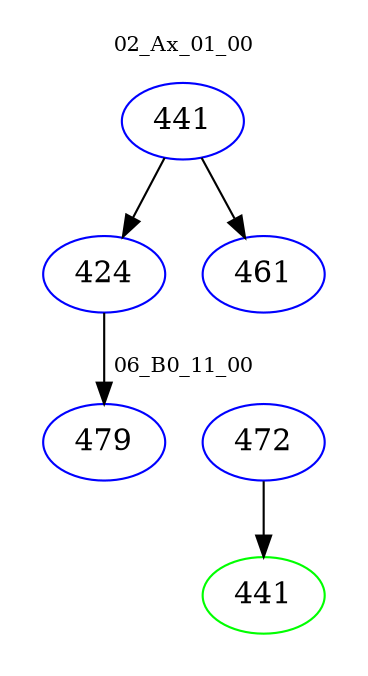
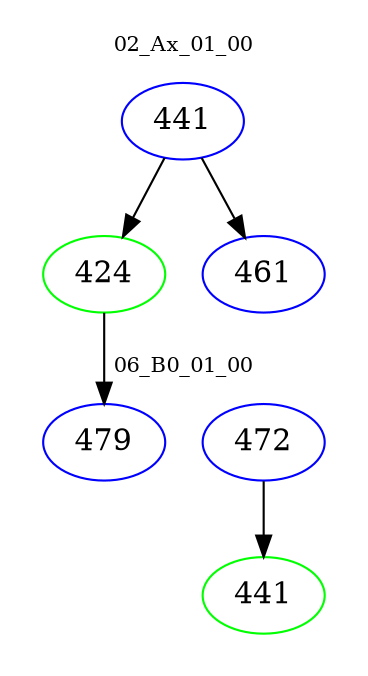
(104, 274) -> (104, 274)
(184, 367) -> (184, 367)
